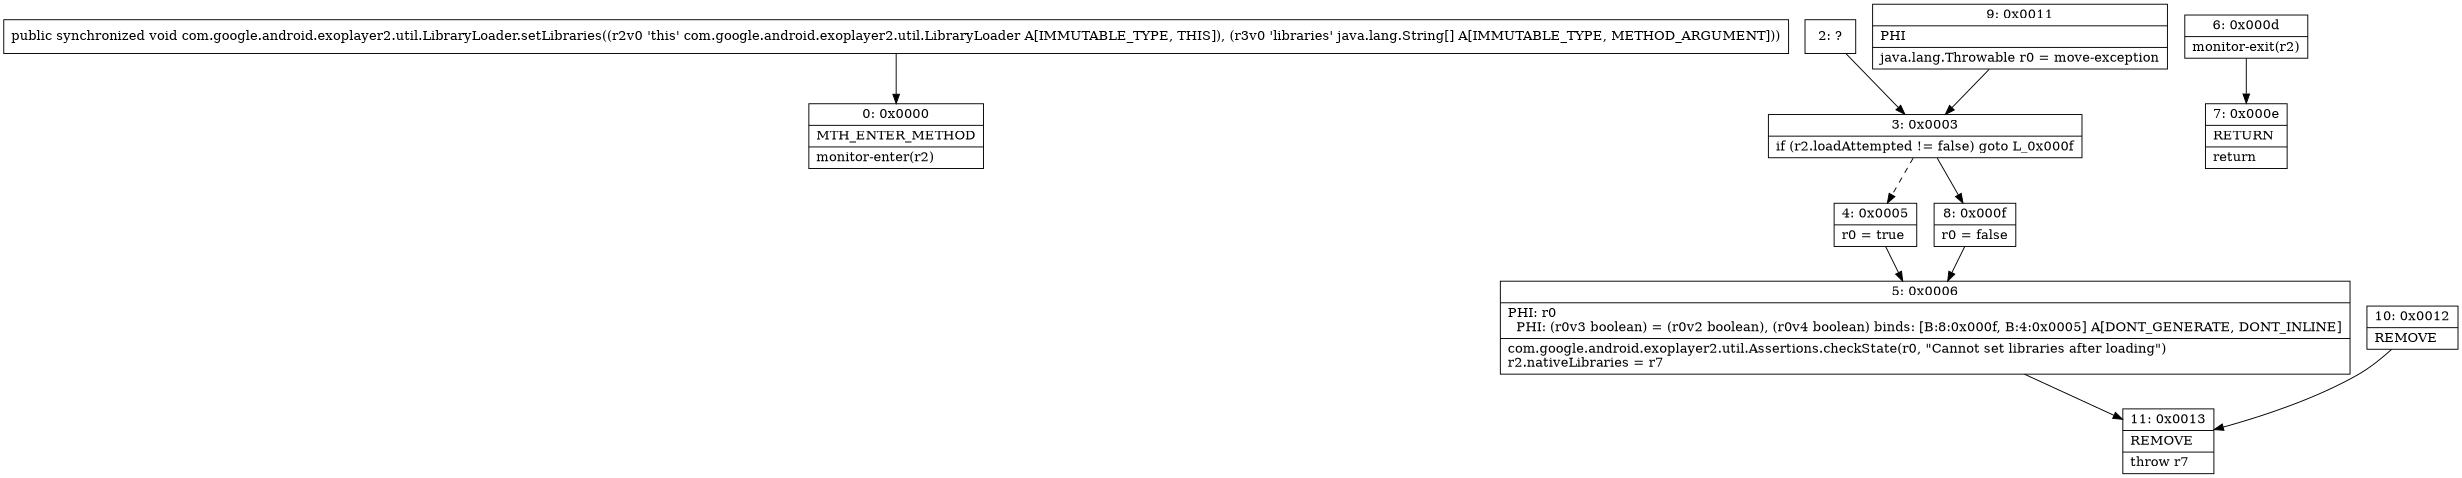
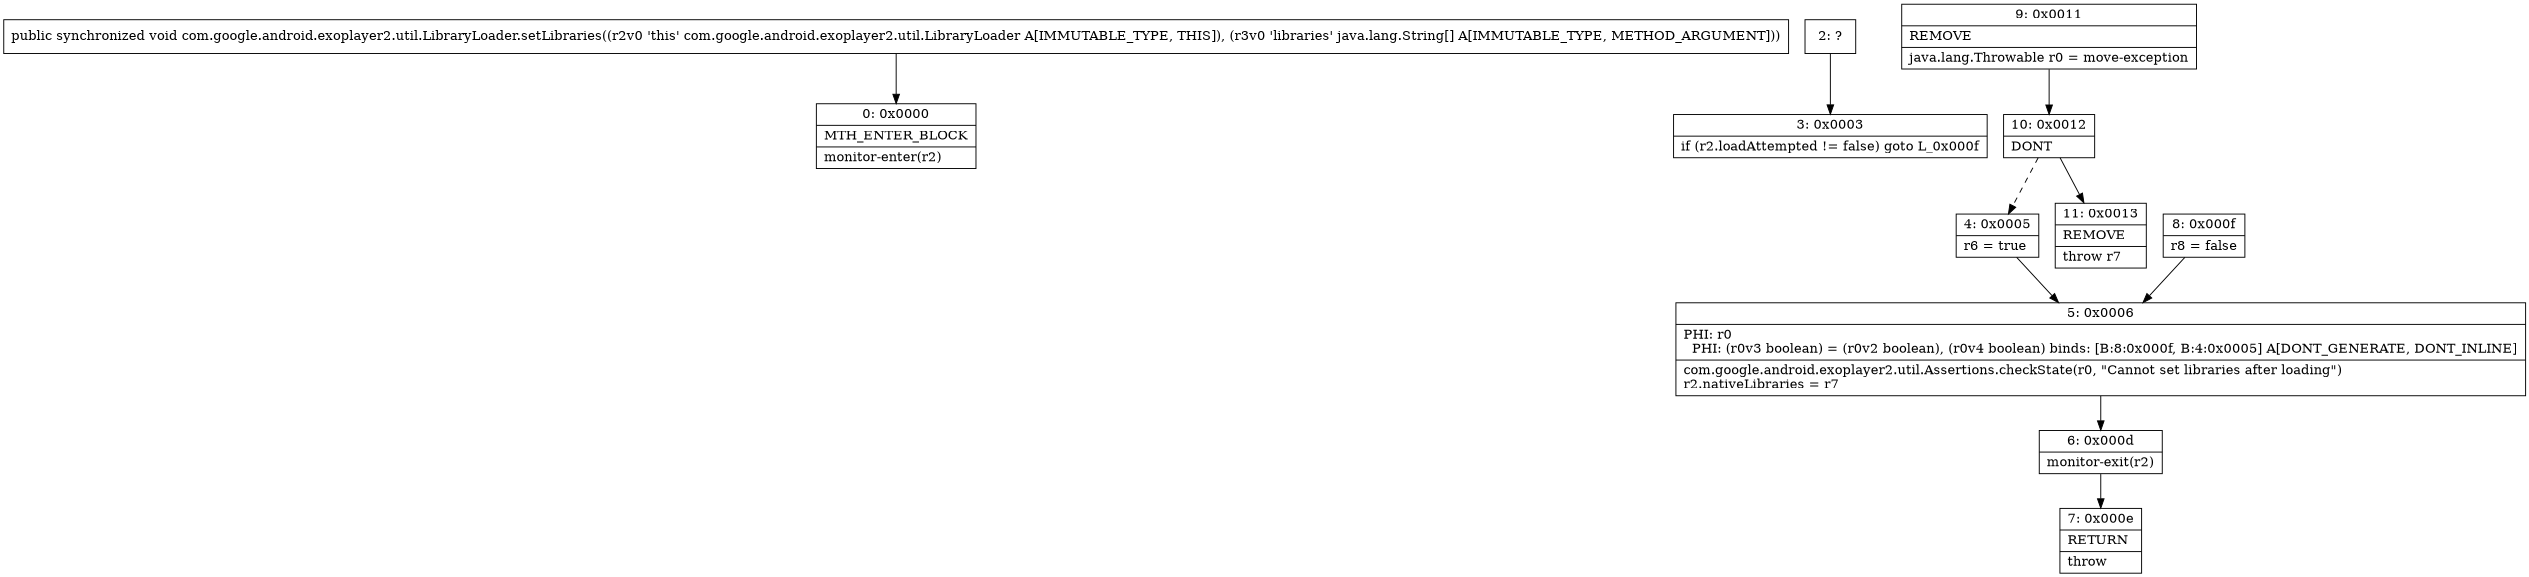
(1893, 36) -> (1941, 36)
(1971, 88) -> (2049, 87)
(896, 136) -> (896, 136)
(2235, 157) -> (2088, 562)
(1903, 176) -> (2026, 182)
(1948, 176) -> none
(1873, 235) -> (1995, 246)
(1975, 235) -> (2204, 246)
(2406, 338) -> (2032, 146)
(2069, 395) -> (2101, 408)
